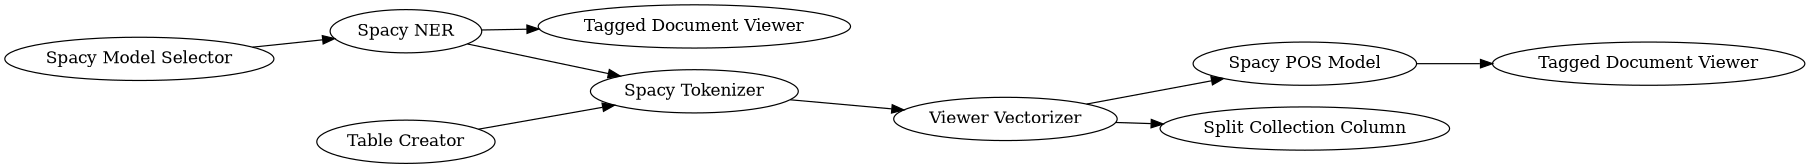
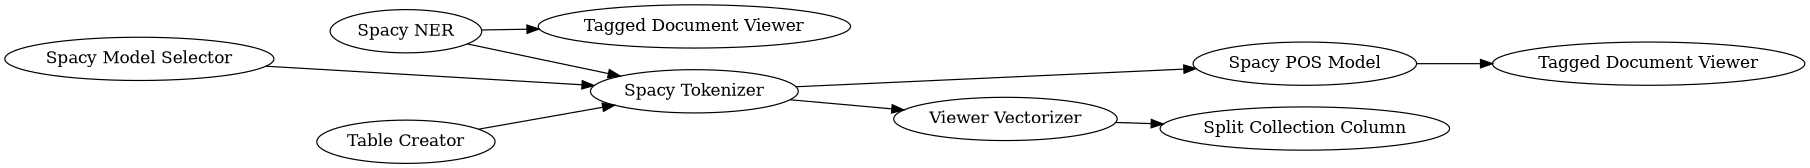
(288, 43) -> (424, 76)
(1149, 92) -> (990, 78)
